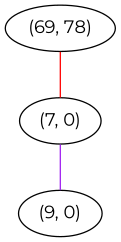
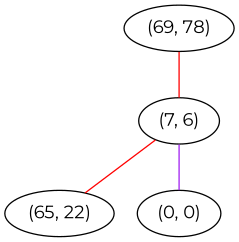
(60, 121) -> (179, 121)
none -> (59, 213)
(60, 213) -> (179, 213)
